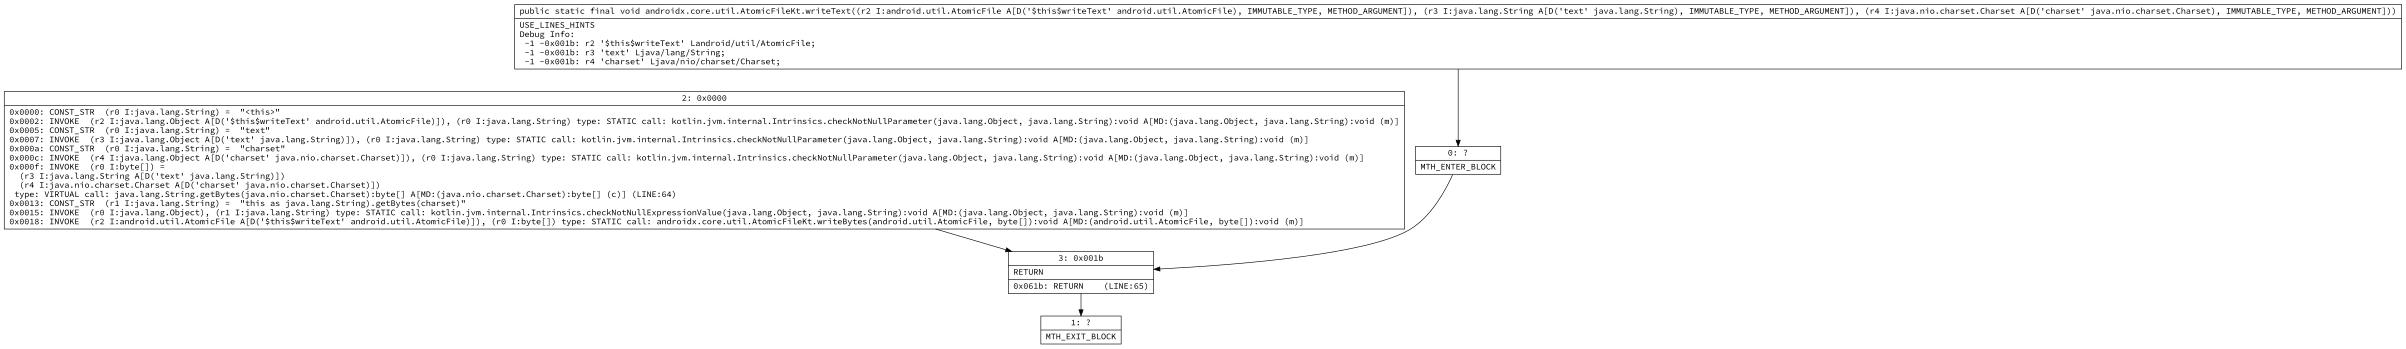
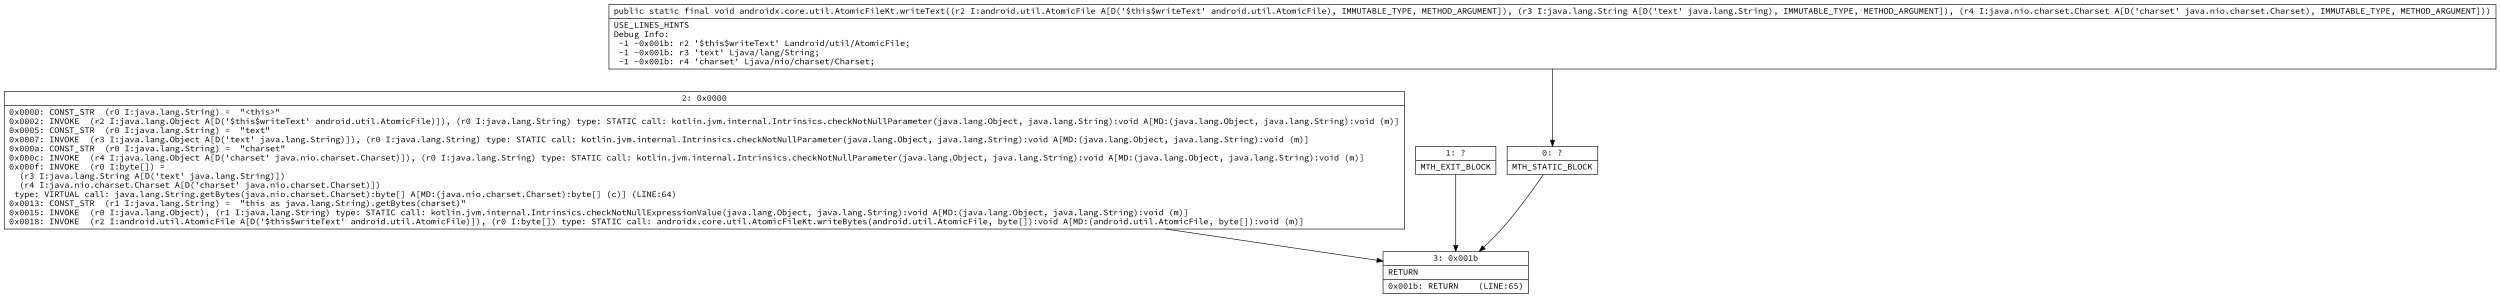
(1458, 167) -> (1552, 167)
(1081, 286) -> (1456, 286)
(1081, 302) -> (1456, 210)
